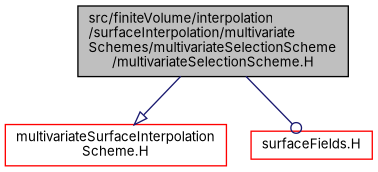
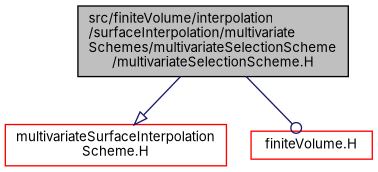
(312, 145) -> (312, 145)
